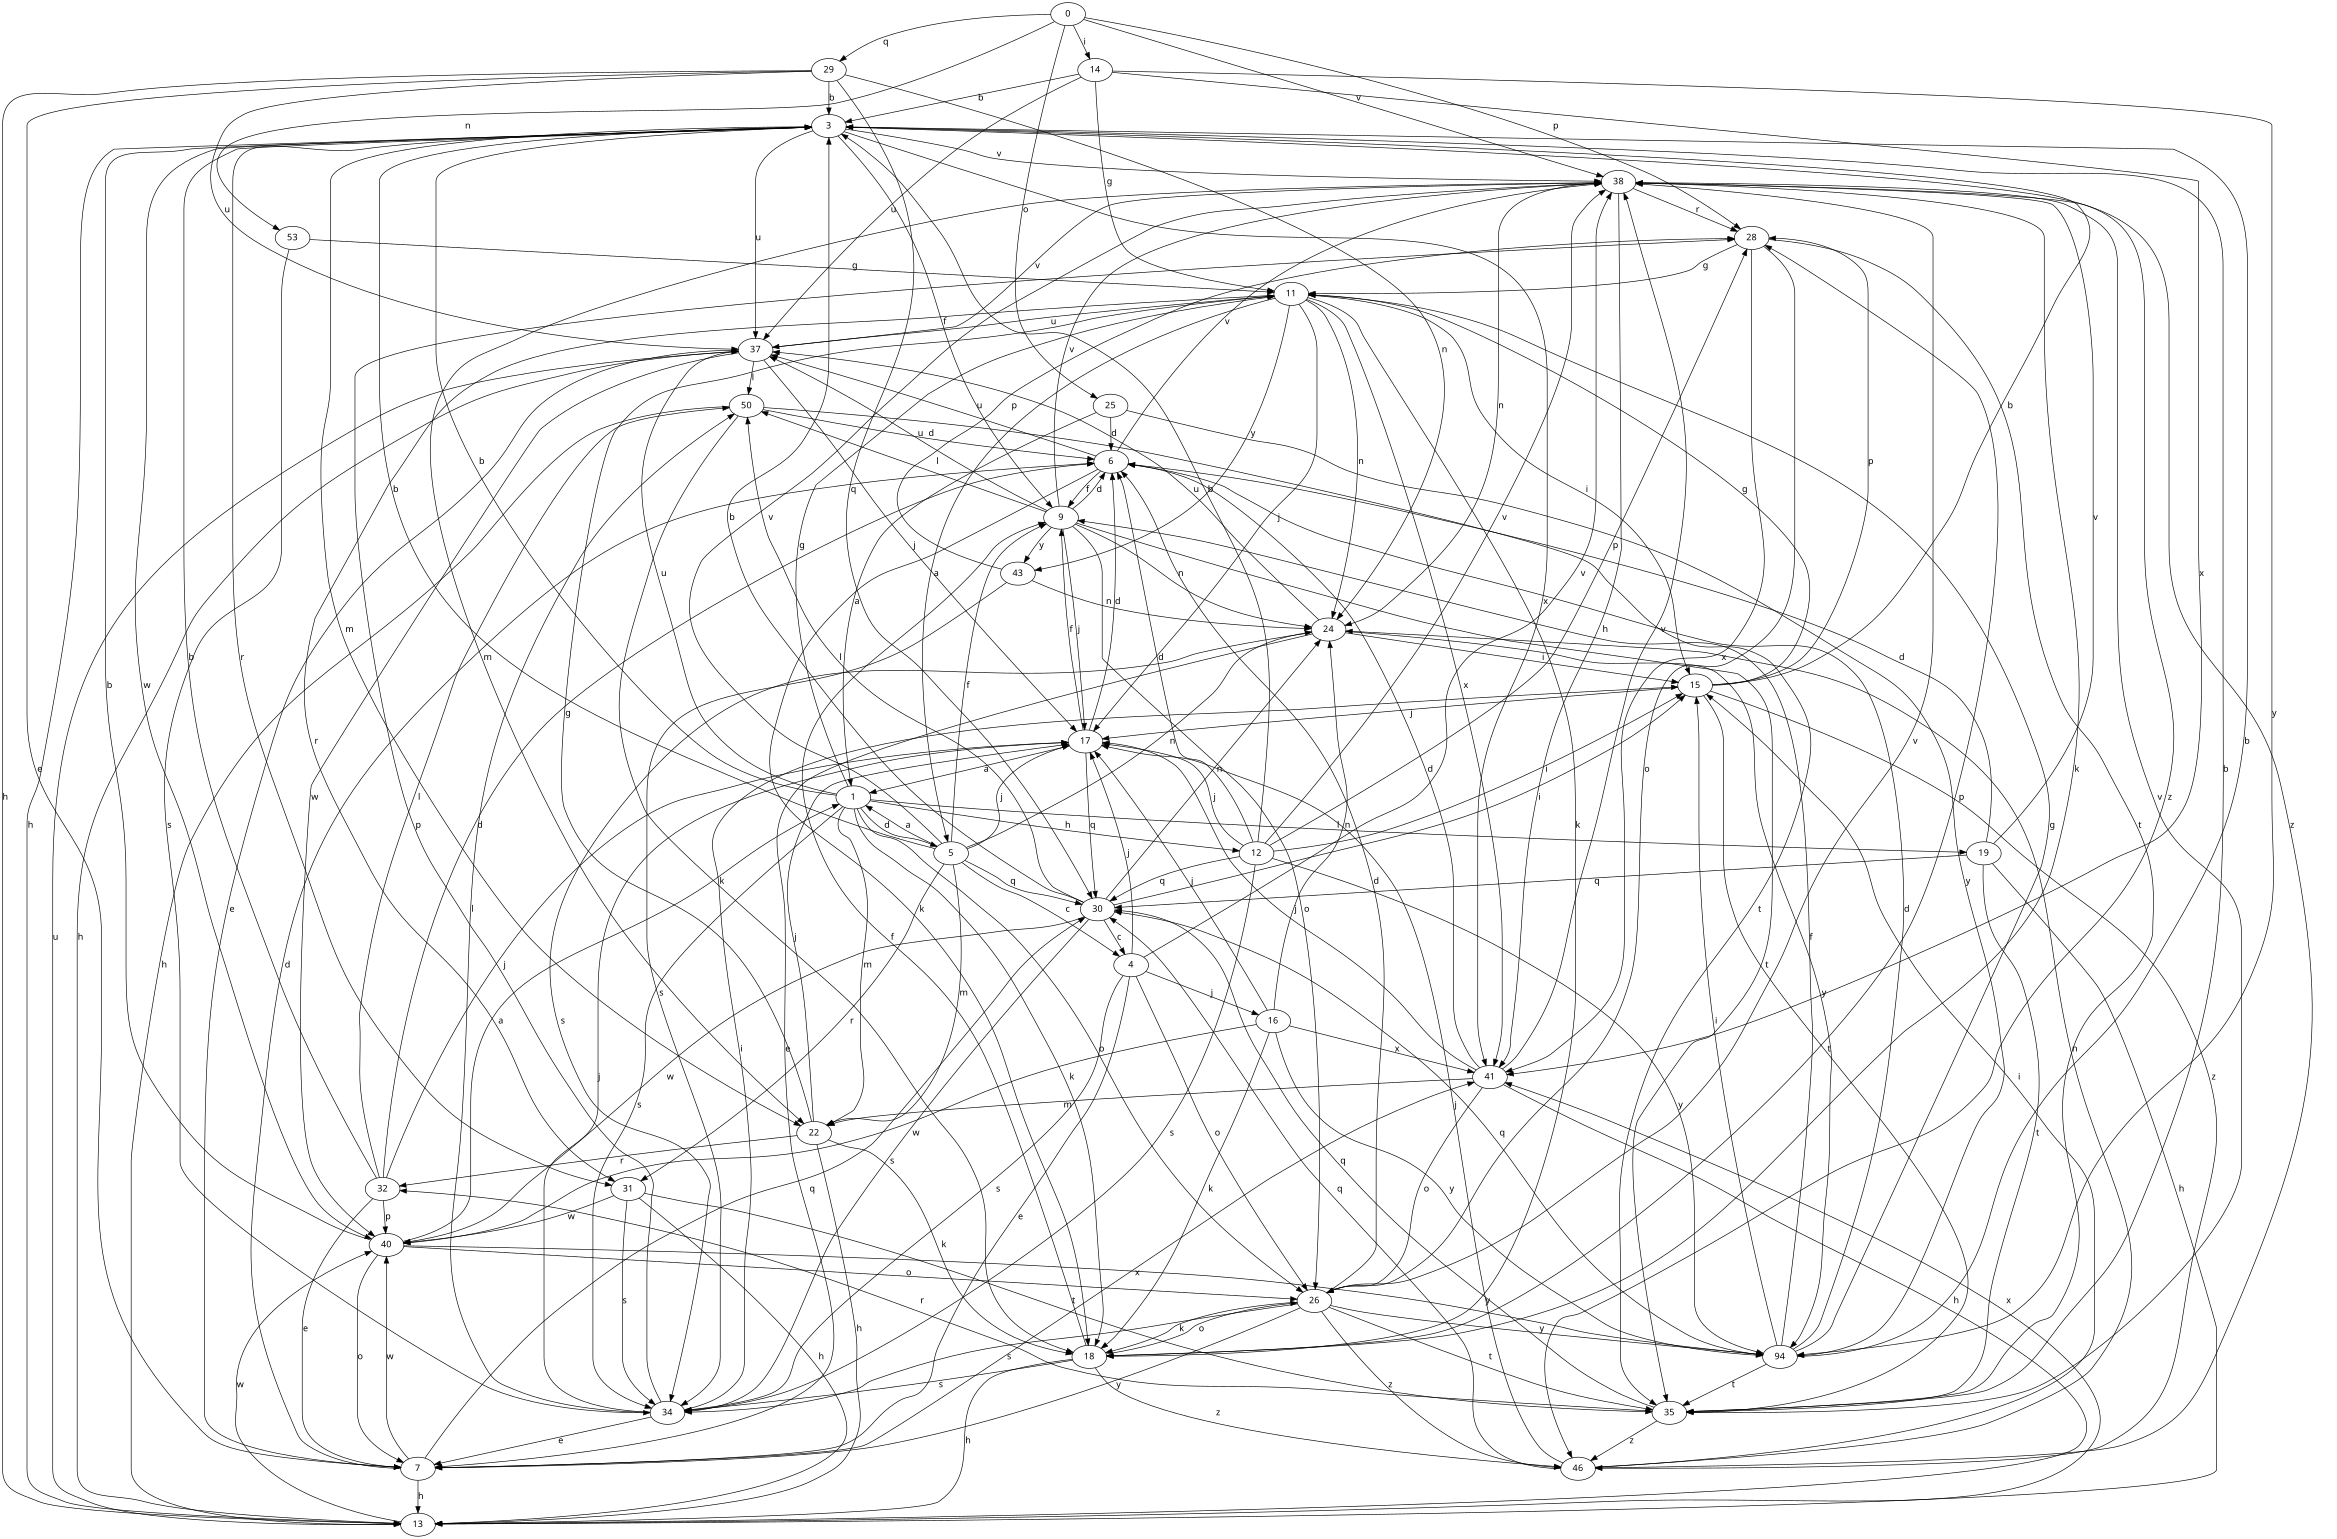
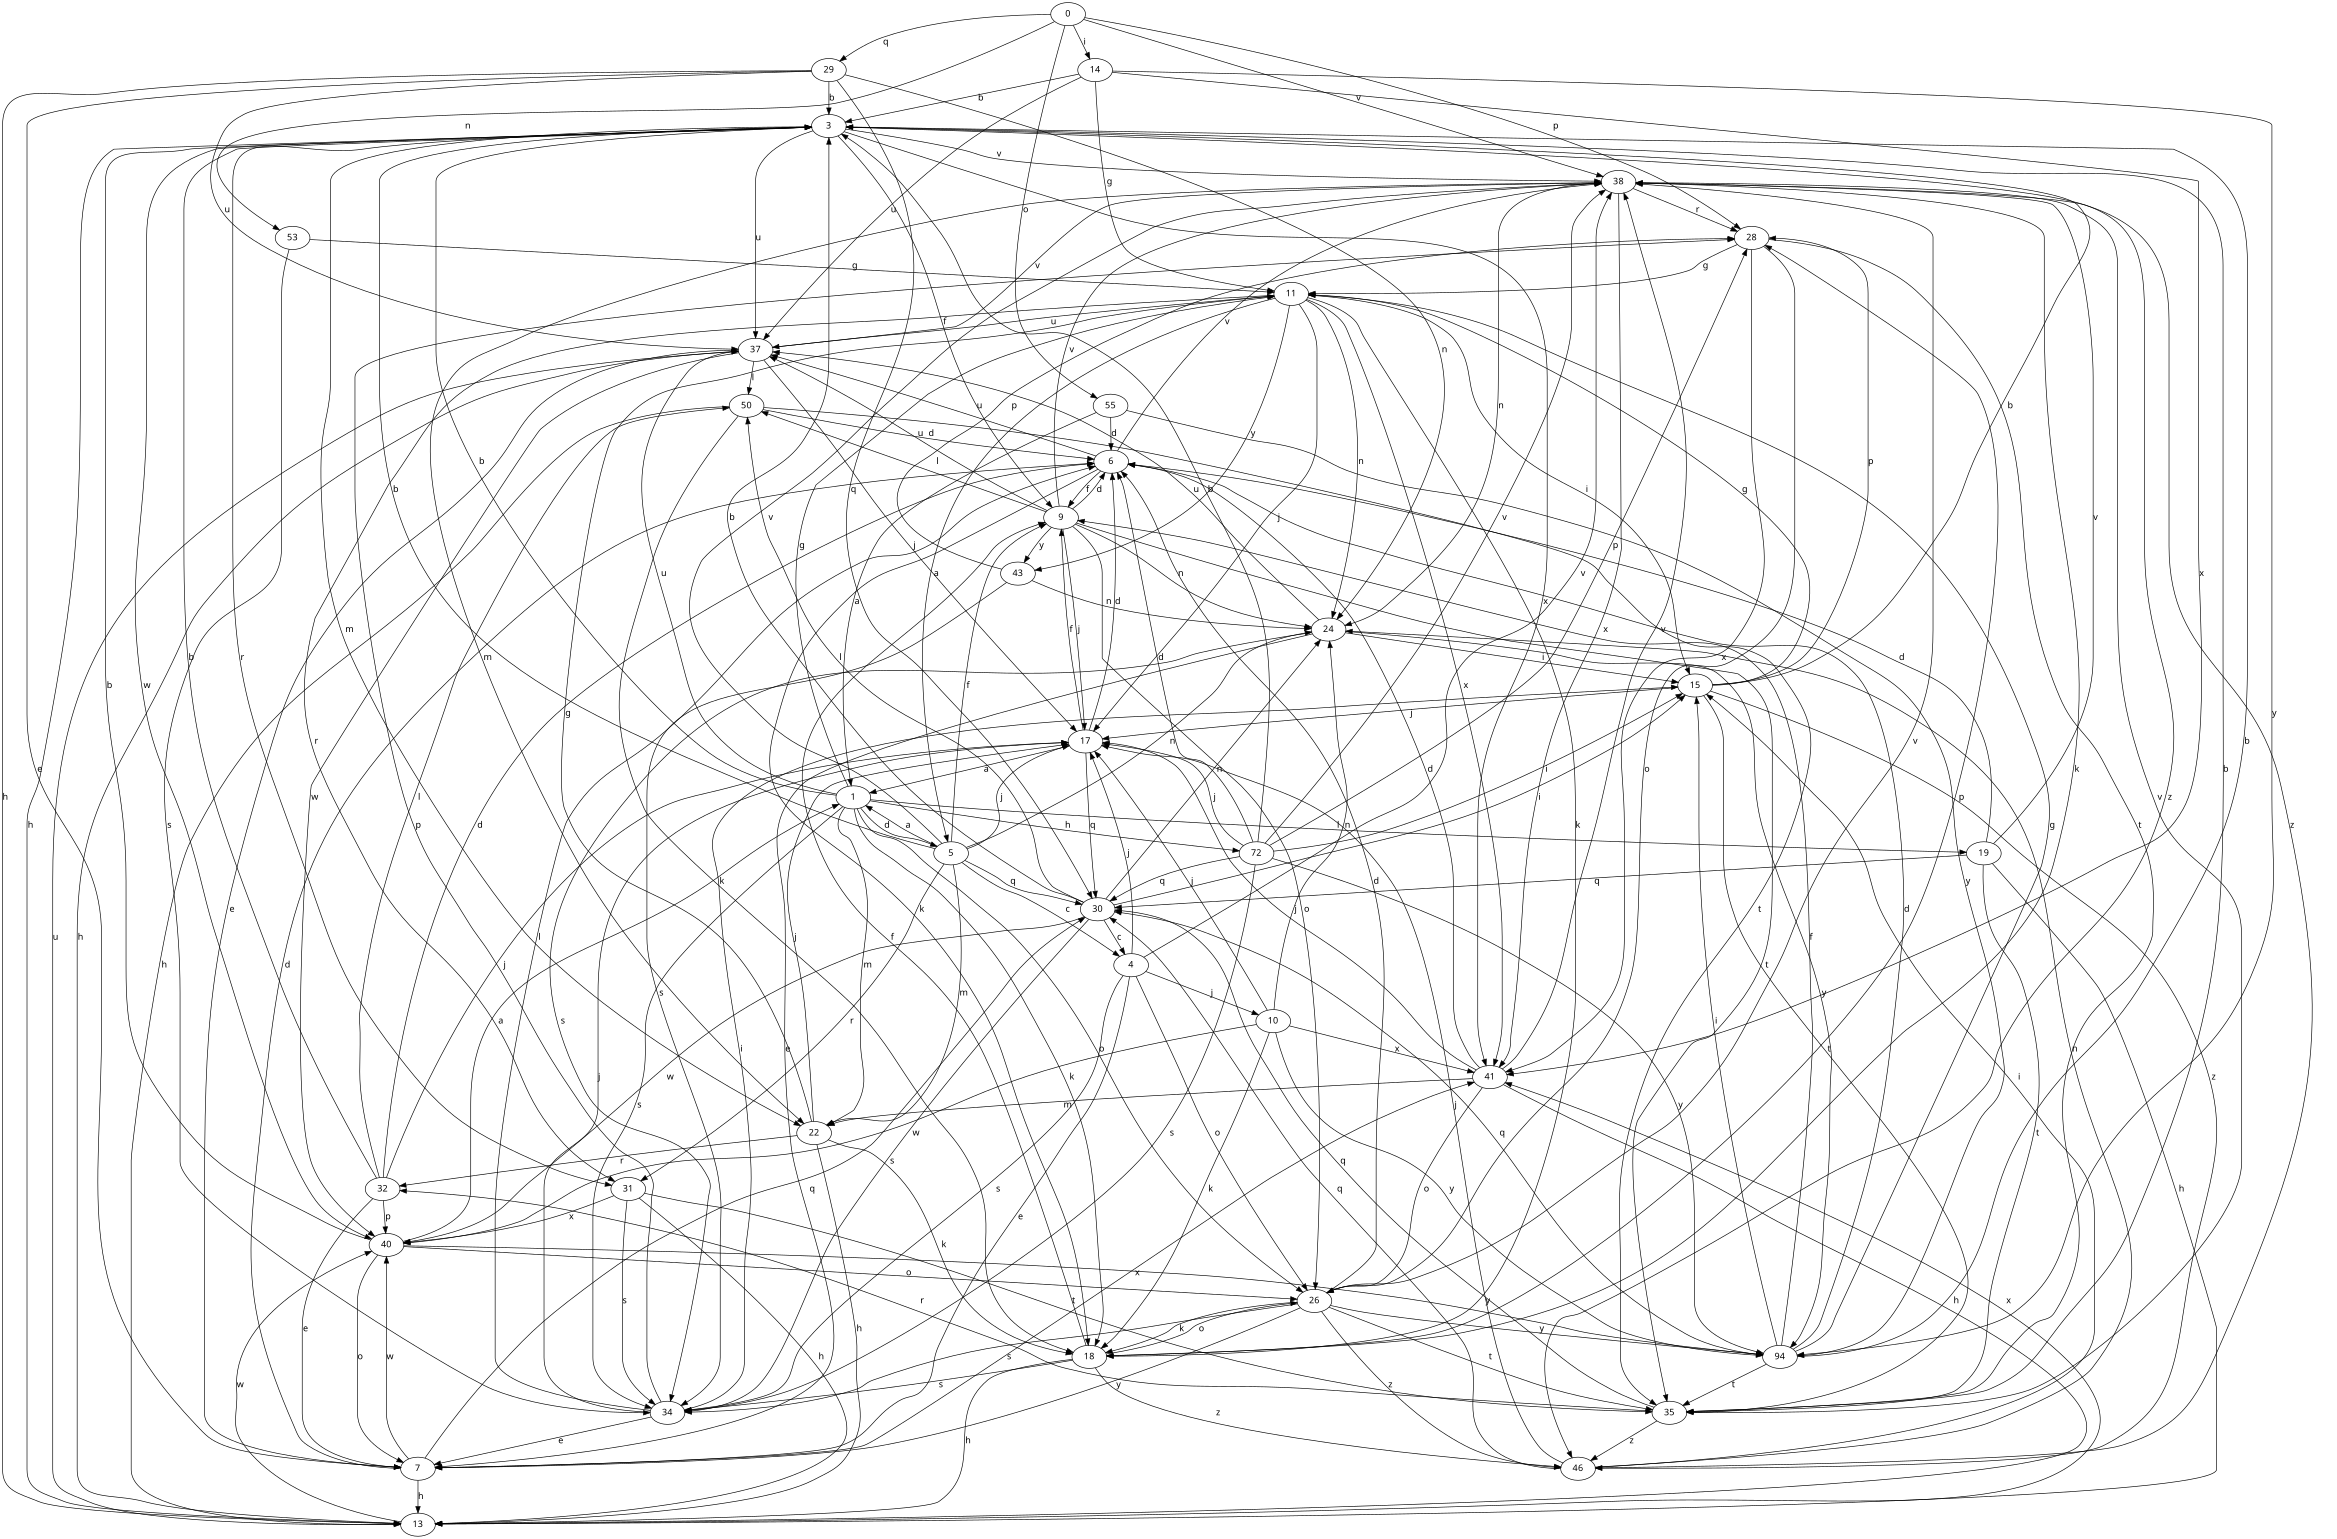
(1111, 406) -> (1111, 406)
(1606, 630) -> (1606, 630)
(1257, 853) -> (1257, 853)
(469, 941) -> (557, 854)
(1273, 1021) -> (1273, 1021)
(572, 1217) -> (572, 1217)
